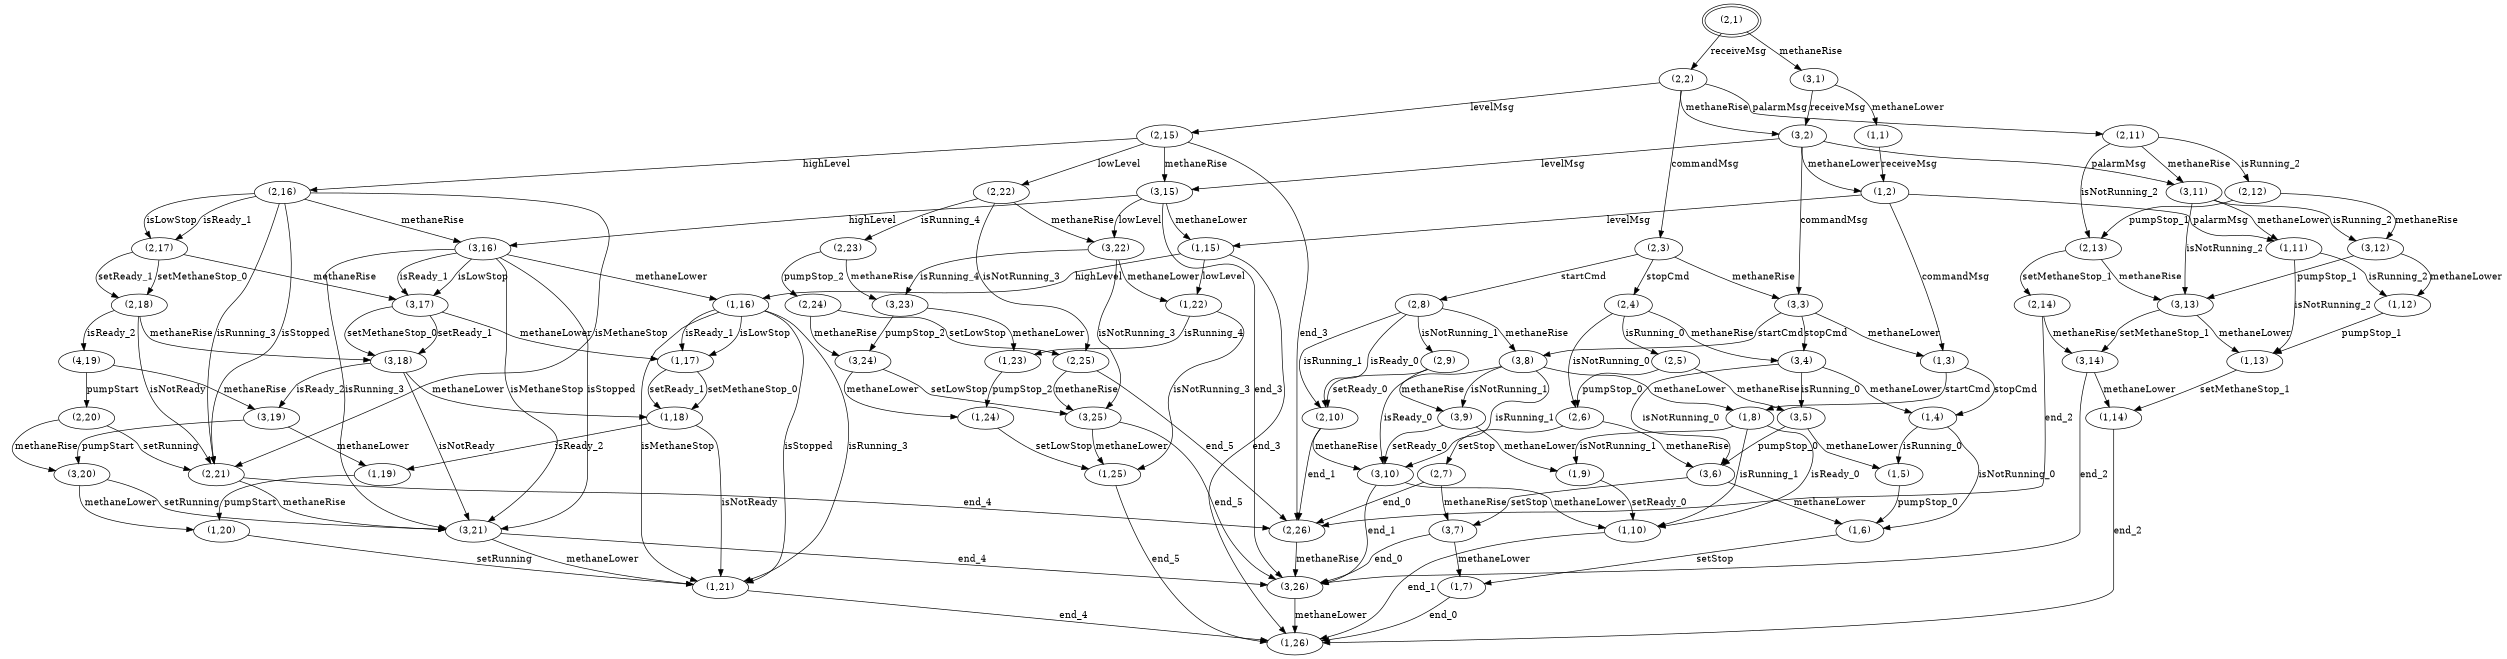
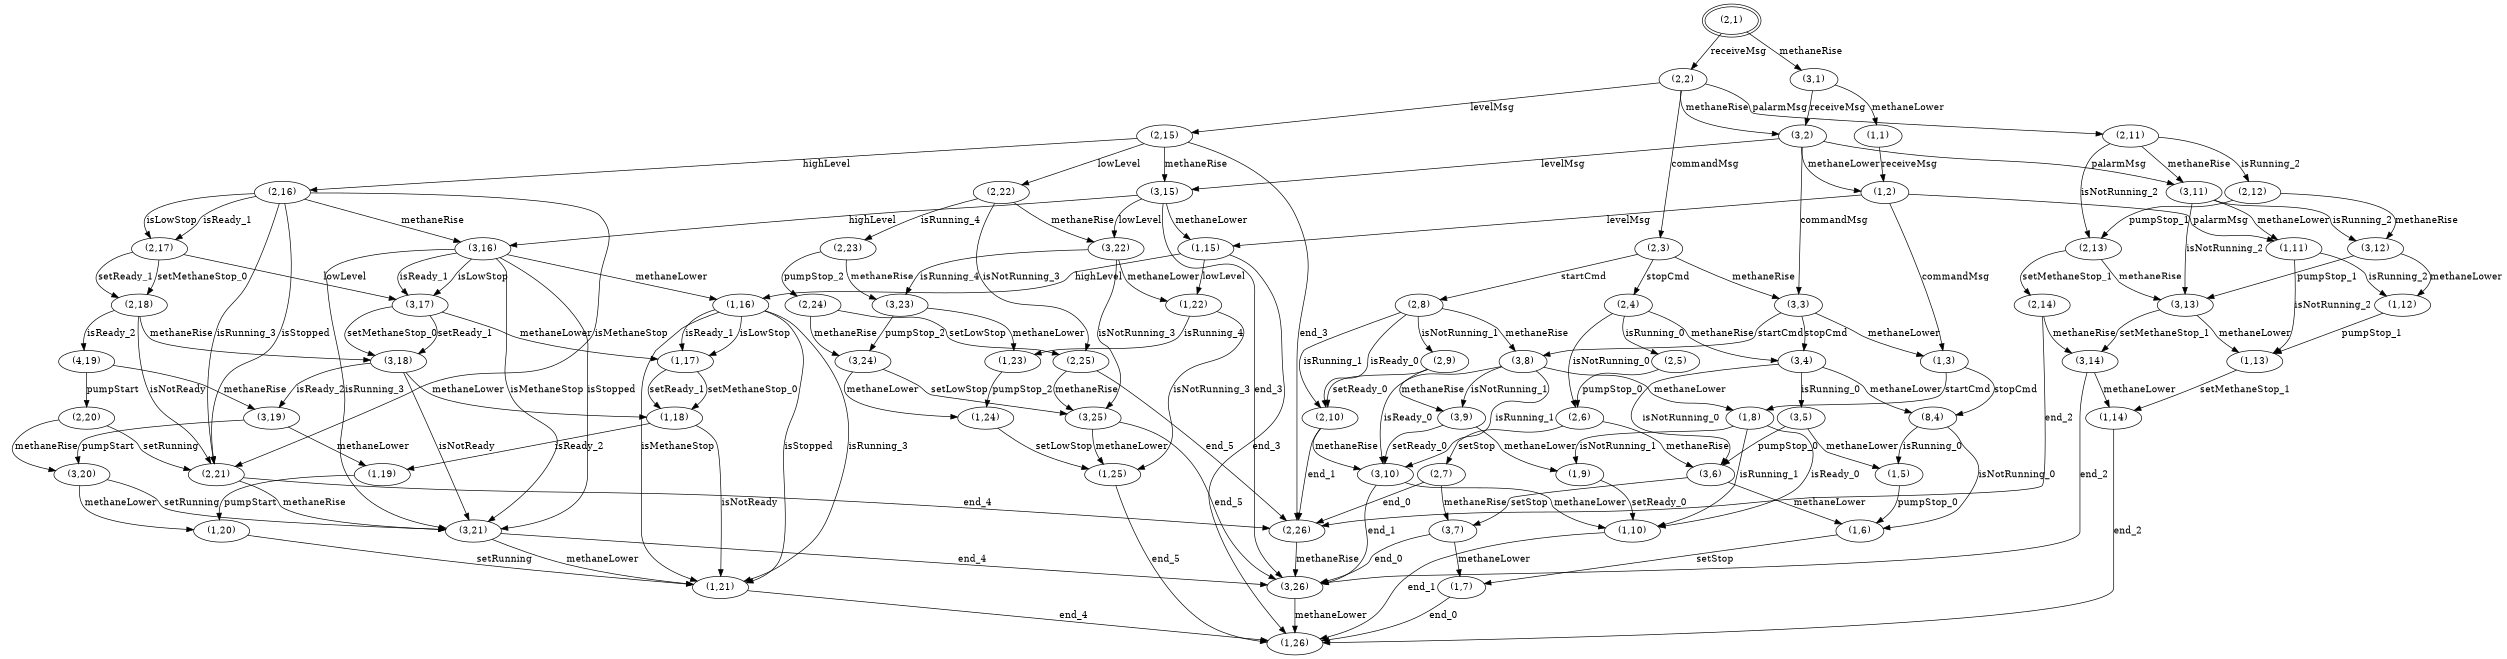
(345, 277) -> (345, 277)
(1734, 392) -> none
(1933, 418) -> (1933, 418)
